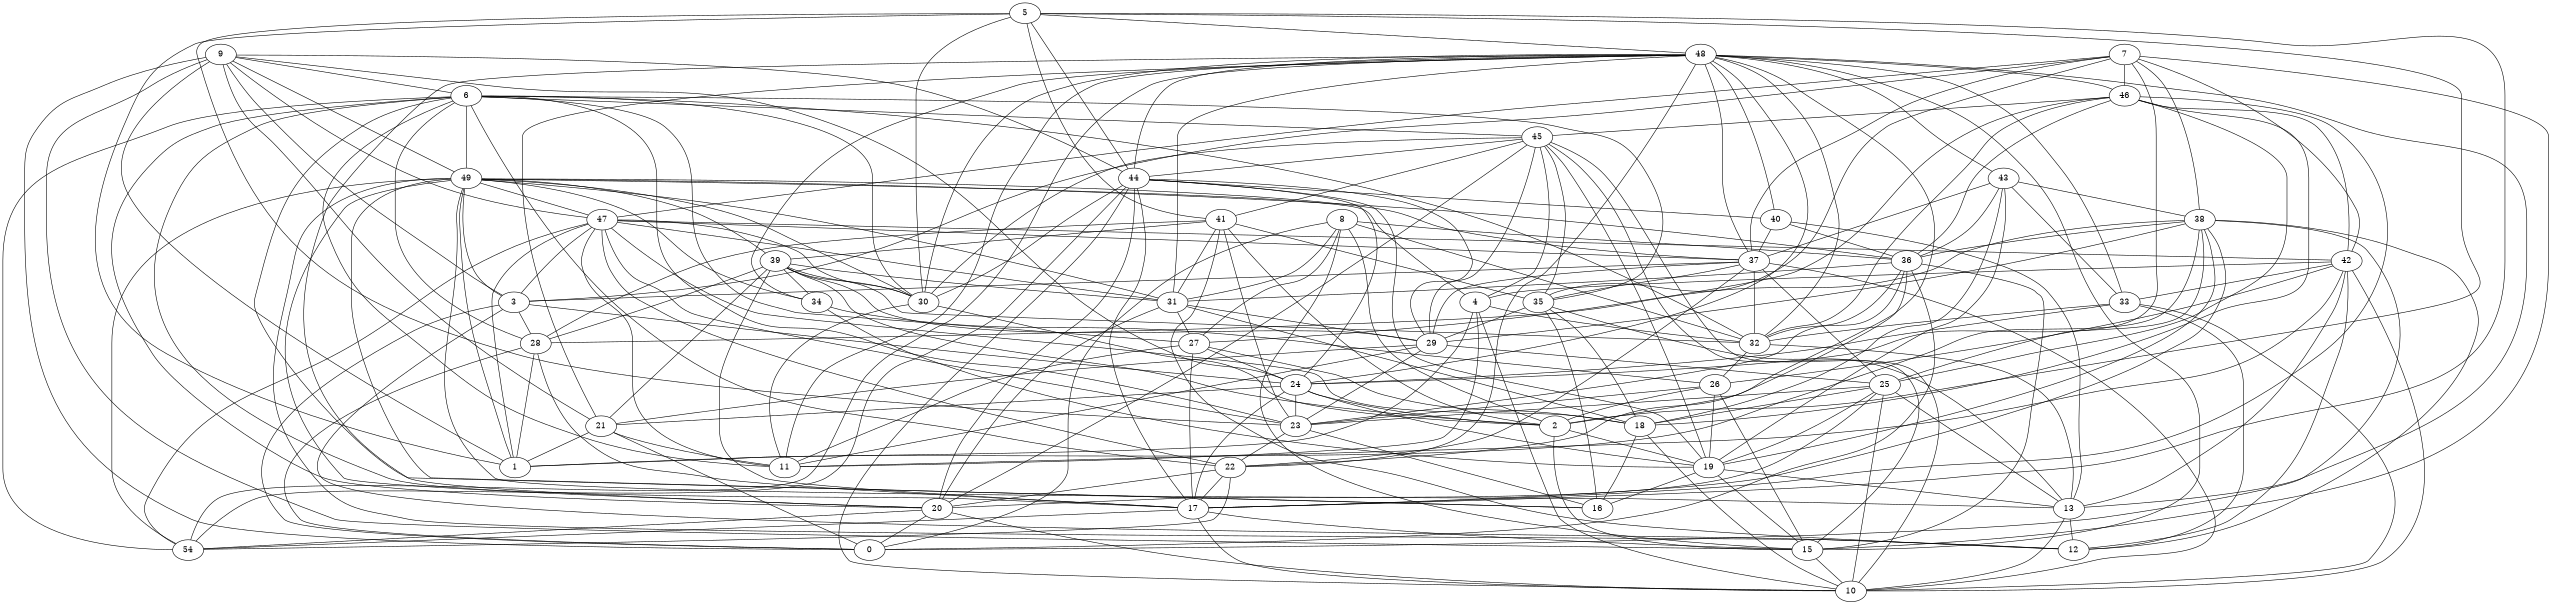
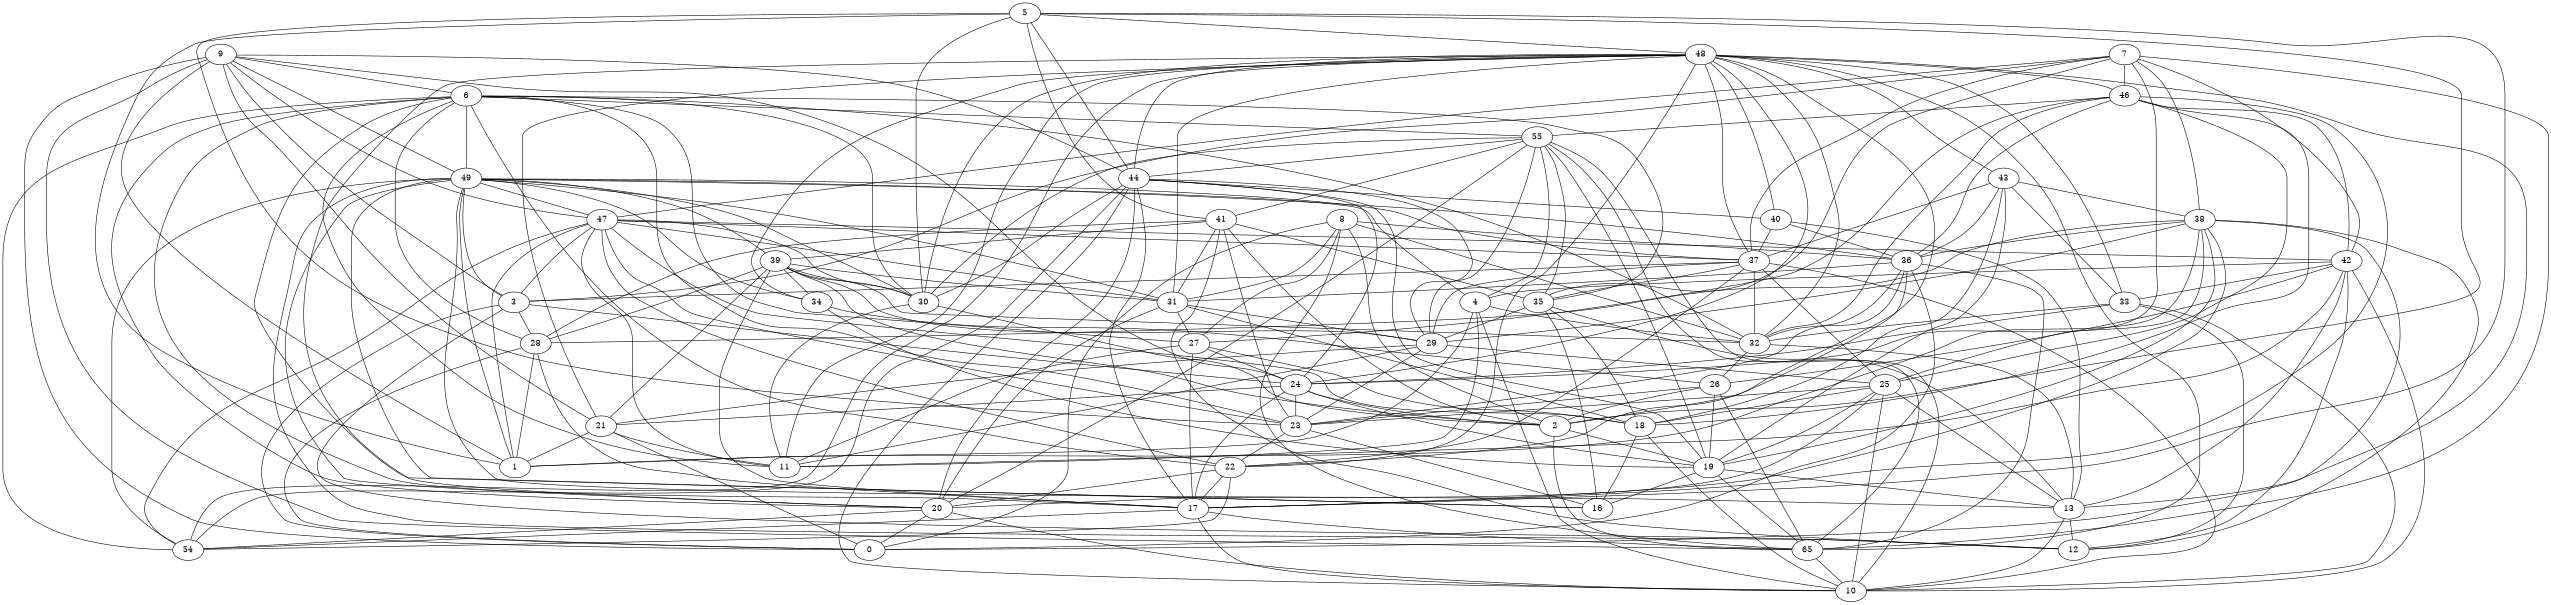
(1537, 137) -> (1537, 137)
(1807, 550) -> (1807, 550)
